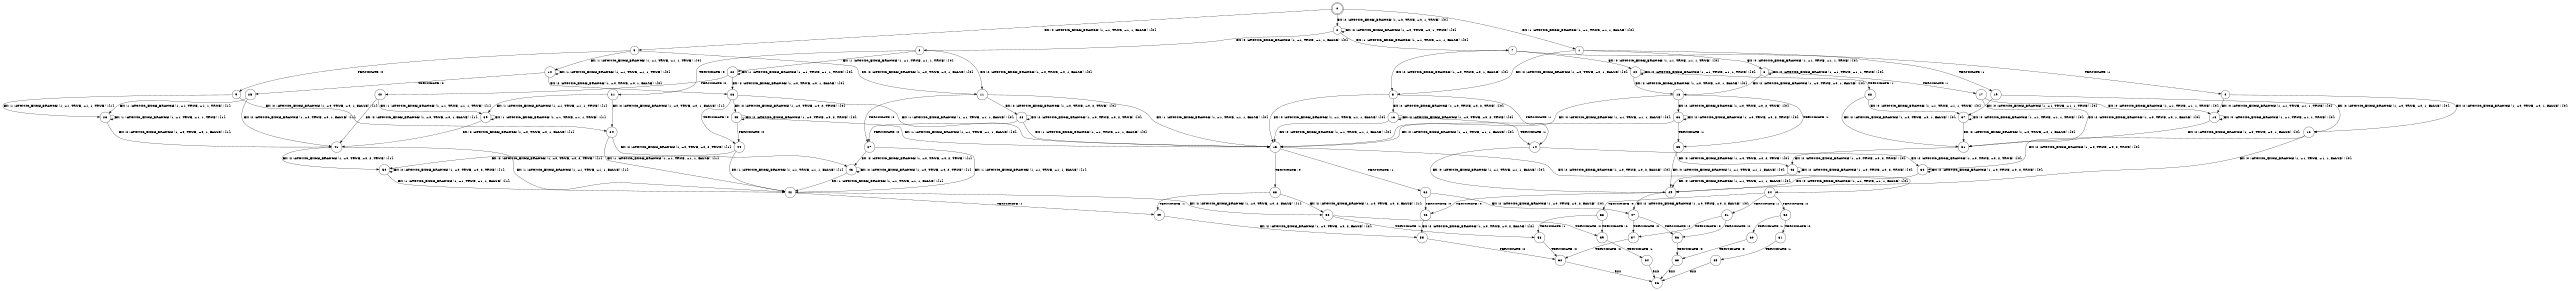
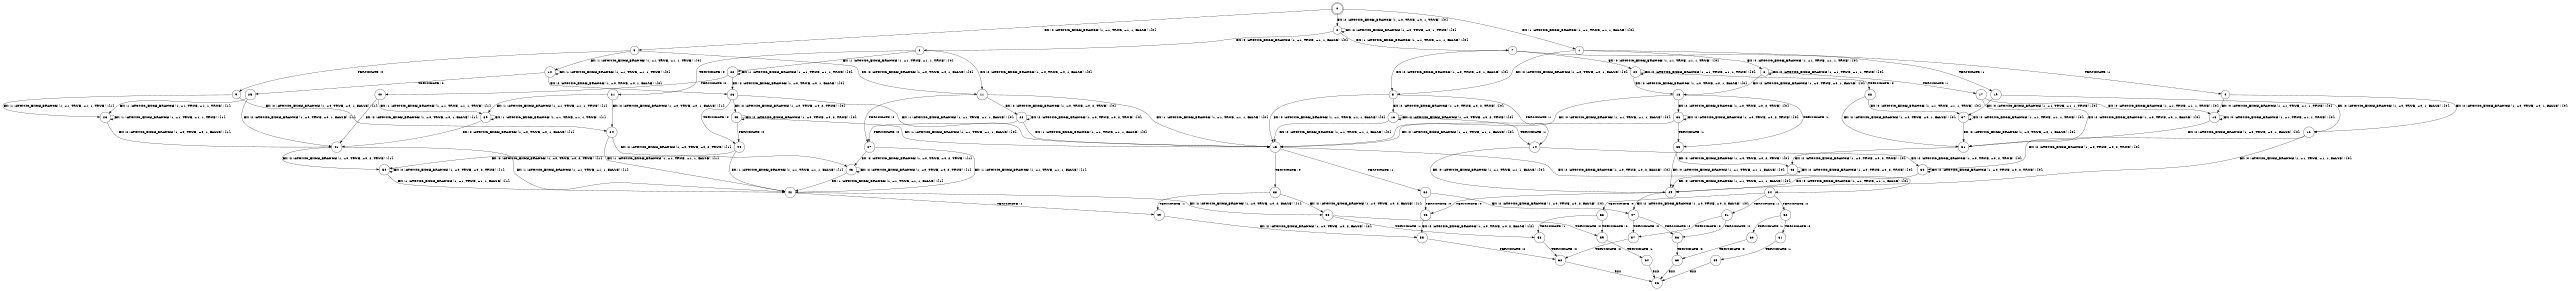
(1881, 83) -> (1881, 83)
